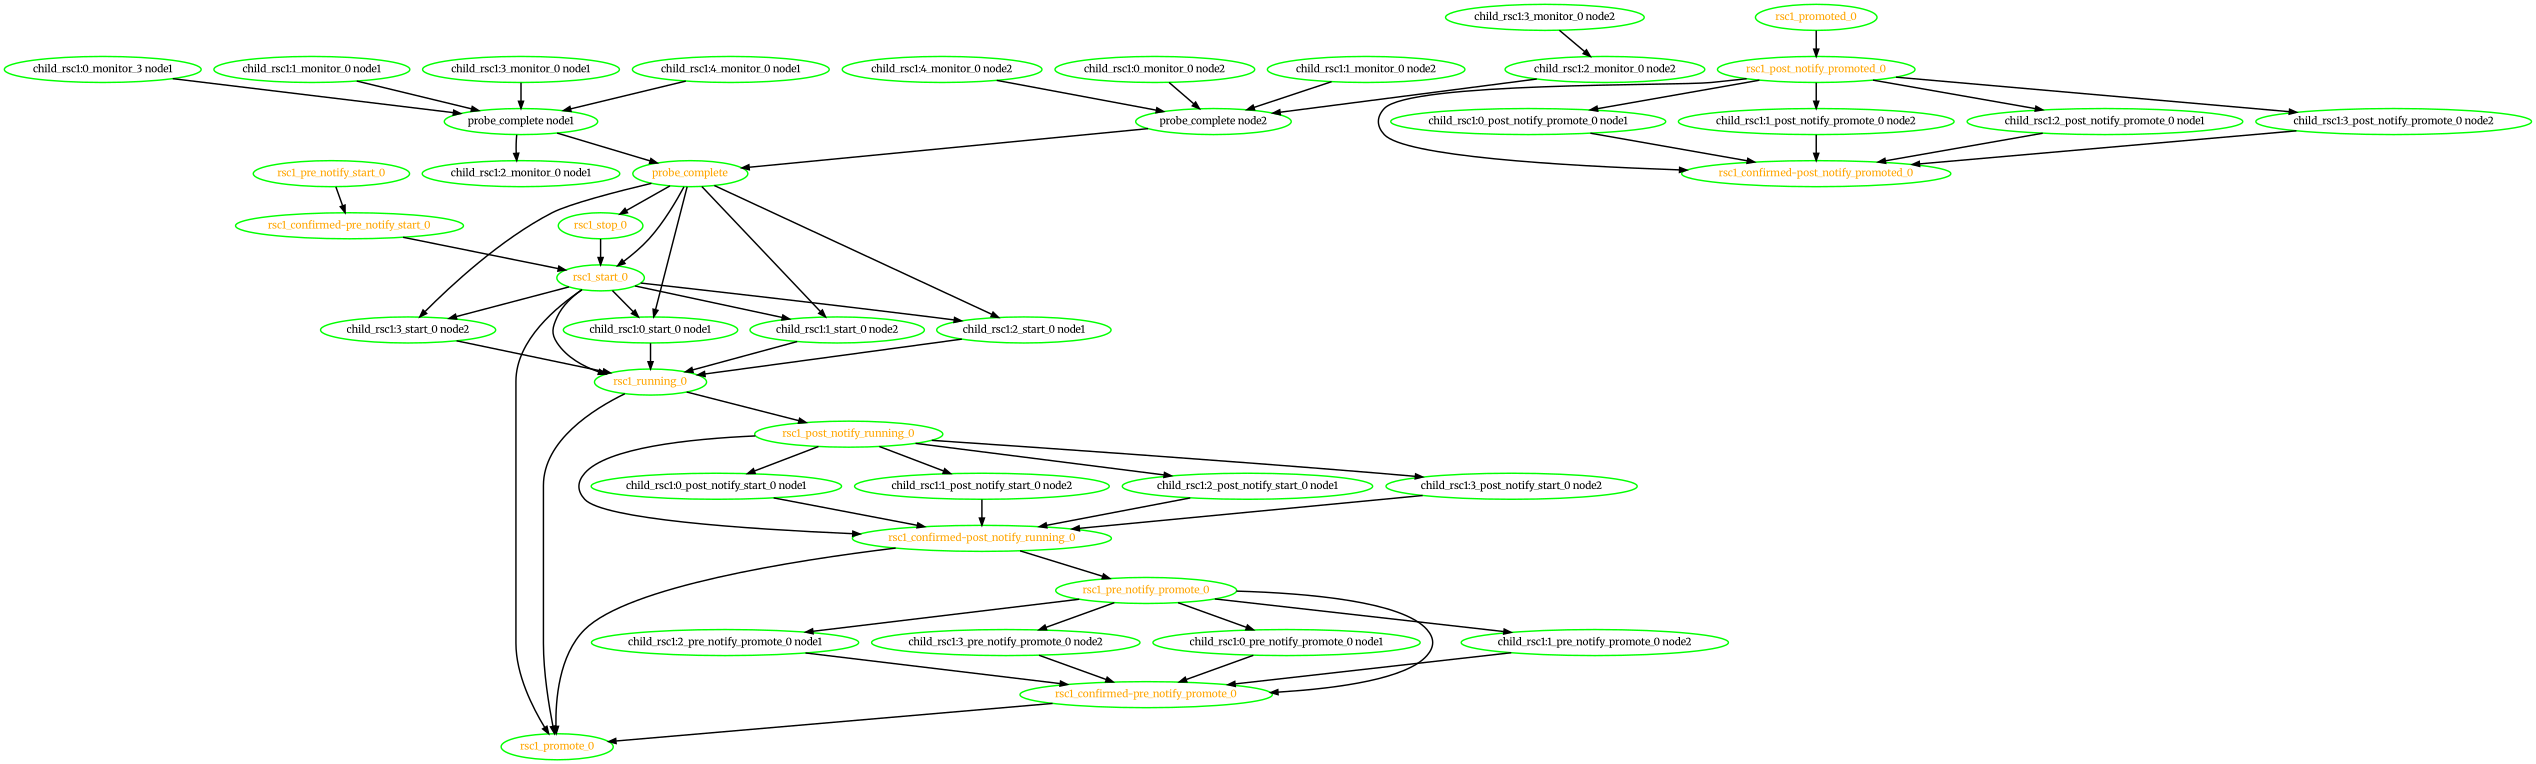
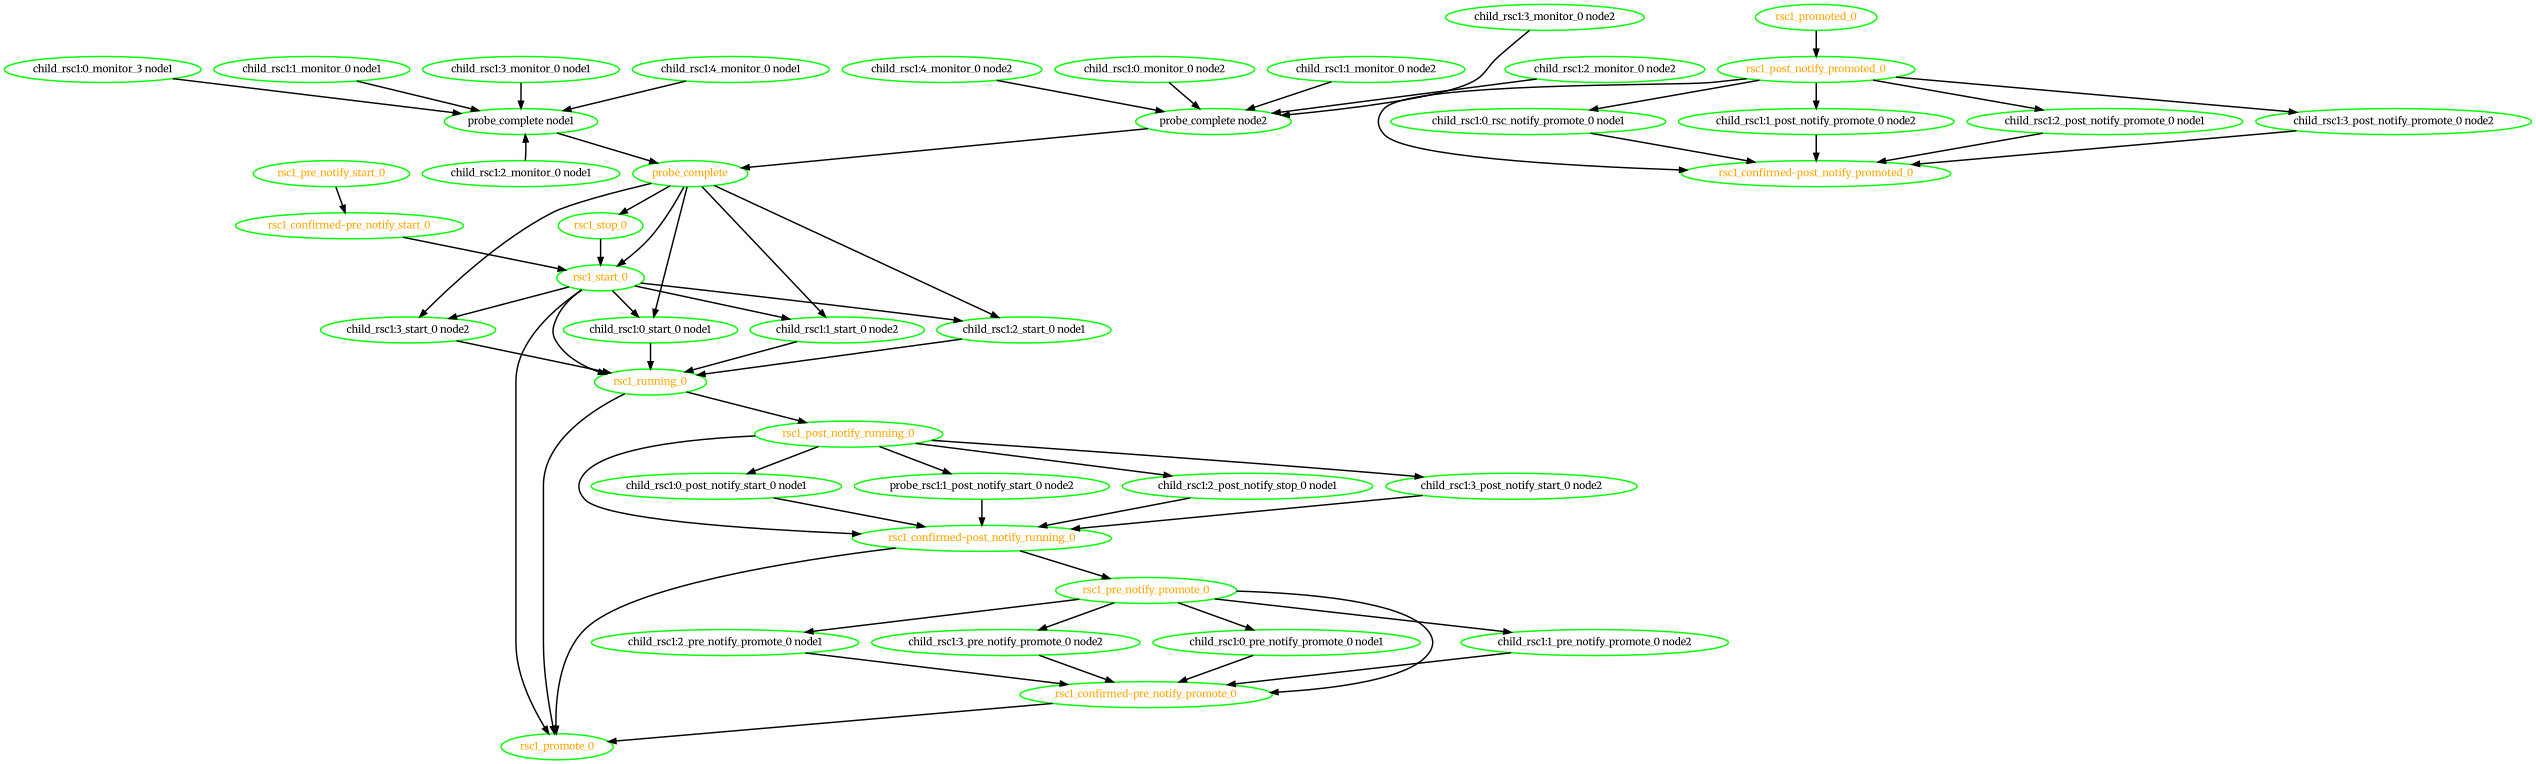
(1572, 41) -> (1381, 104)
(1528, 122) -> (1528, 122)
(516, 144) -> (526, 151)
(982, 486) -> (982, 486)
(1248, 486) -> (1248, 486)
